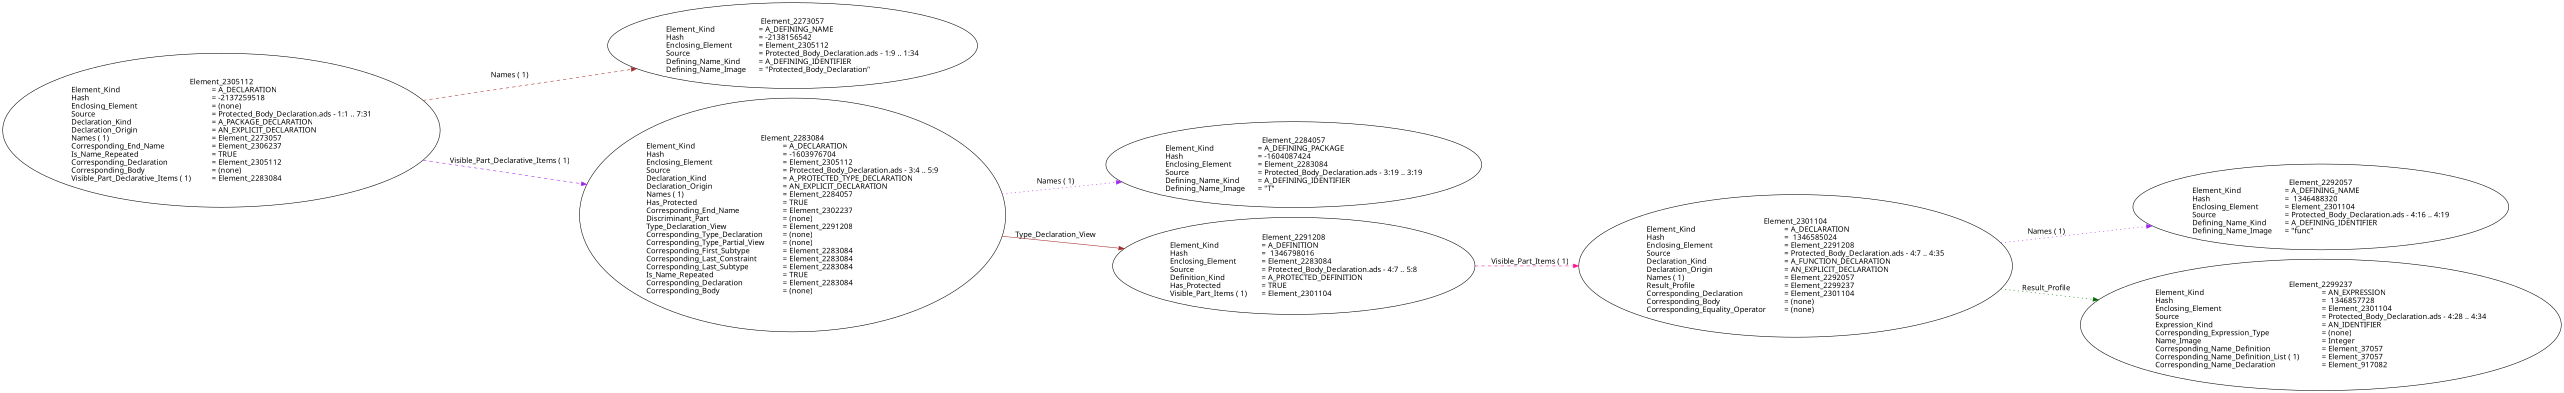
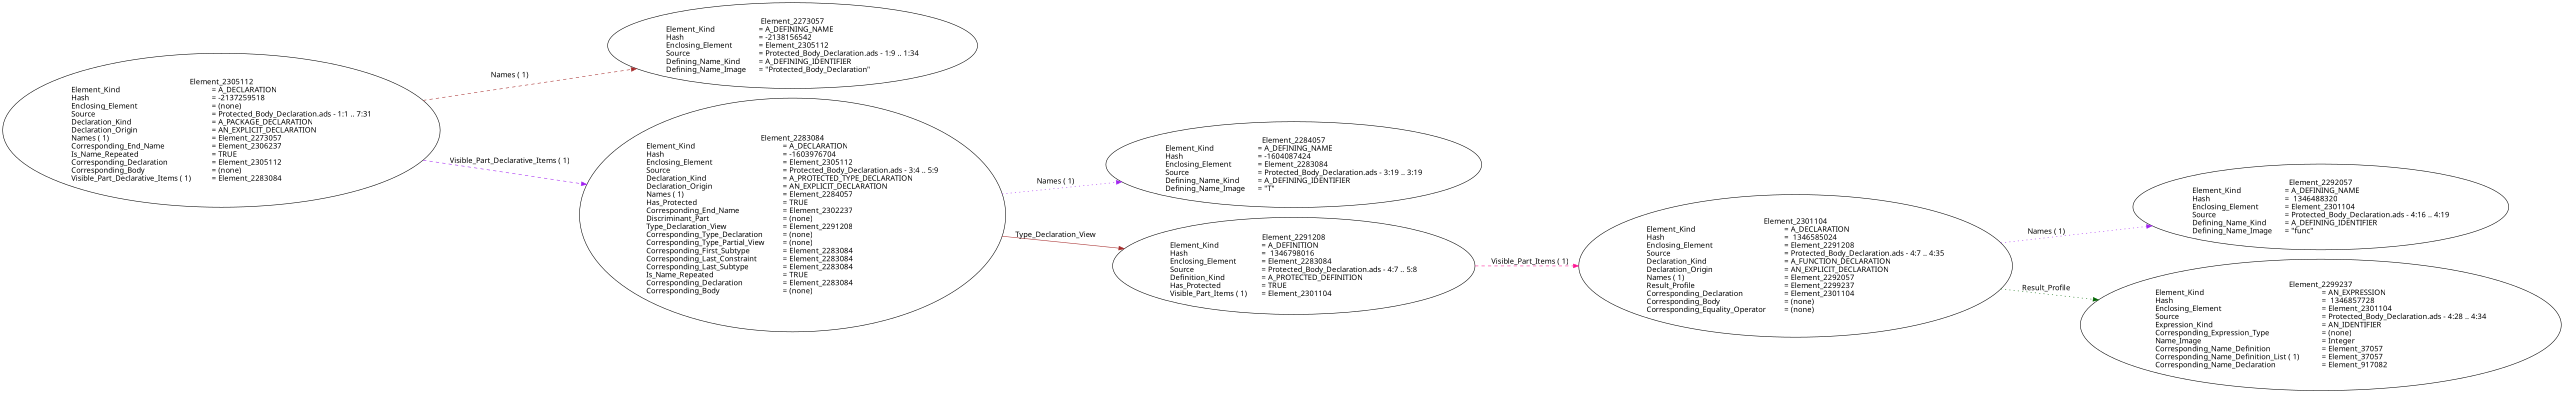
(1304, 149) -> (1298, 149)
